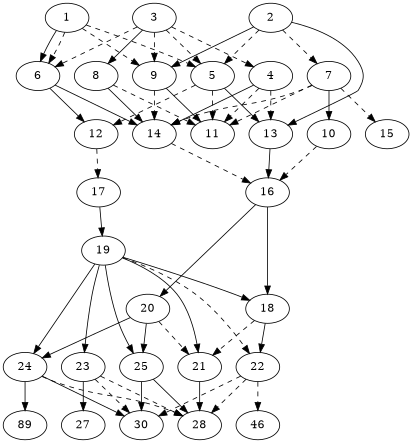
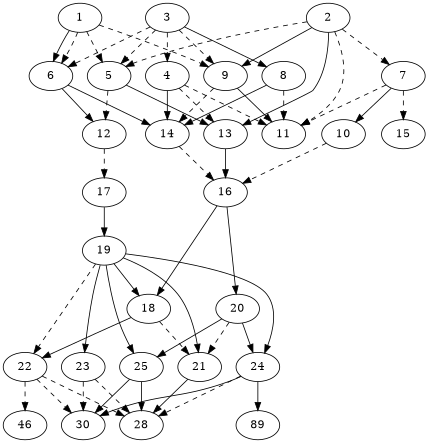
(213, 100) -> (342, 83)
(253, 103) -> none
(83, 425) -> none
